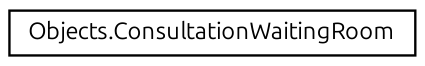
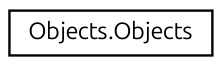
(212, 33) -> (111, 33)
